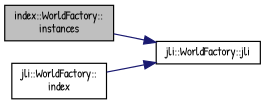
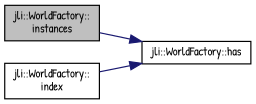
(59, 23) -> (52, 23)
(208, 53) -> (196, 53)
